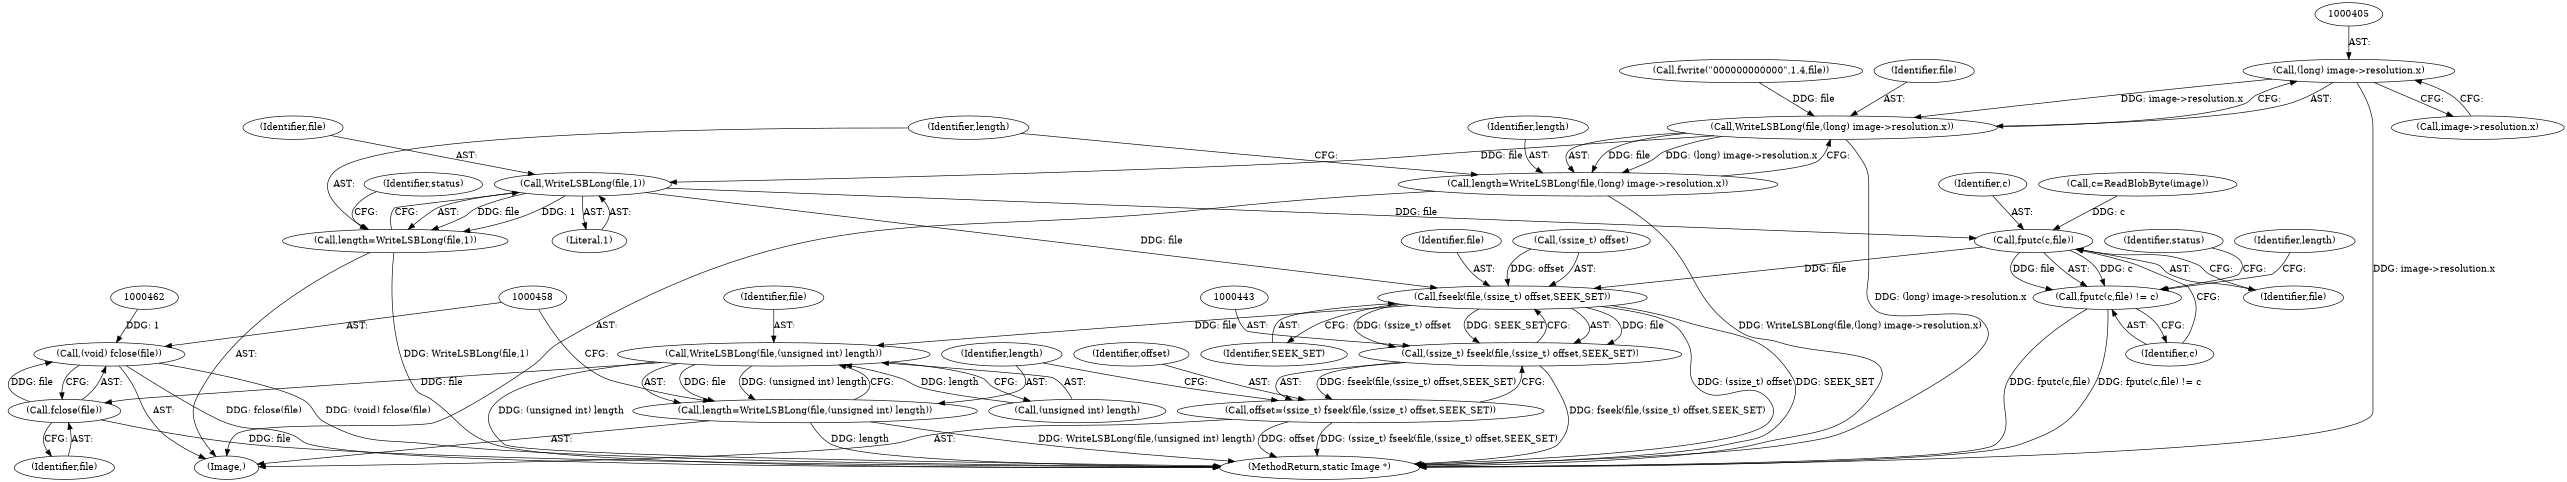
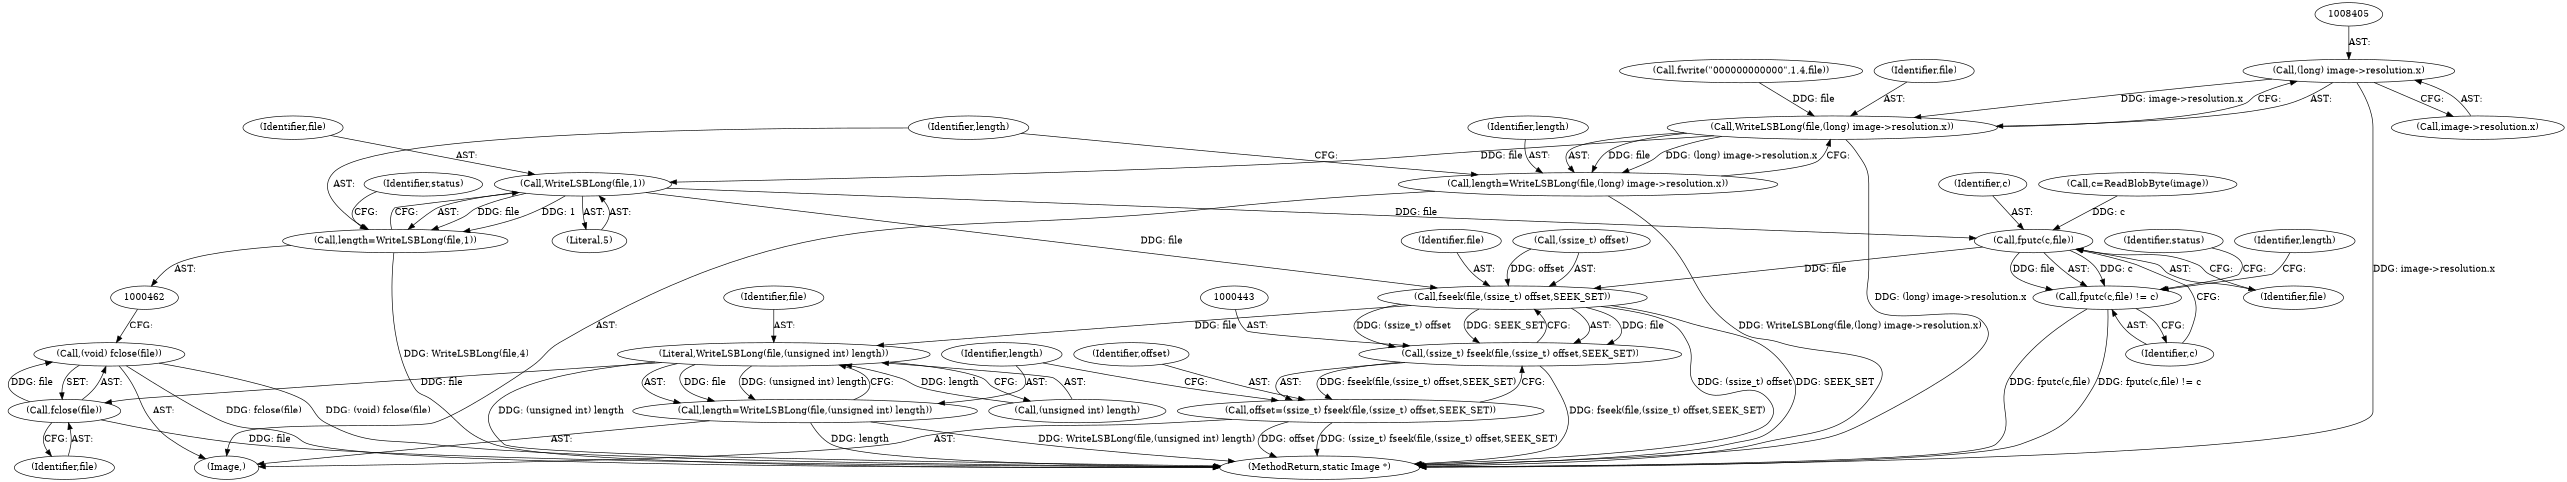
(2349, 14) -> (2349, 14)
(2473, 99) -> (2473, 99)
(589, 241) -> (589, 241)
(533, 298) -> none
(143, 326) -> (143, 326)
(249, 331) -> (219, 253)
(467, 354) -> (467, 354)
(774, 354) -> (774, 354)
(1274, 354) -> none
(79, 383) -> (79, 383)
